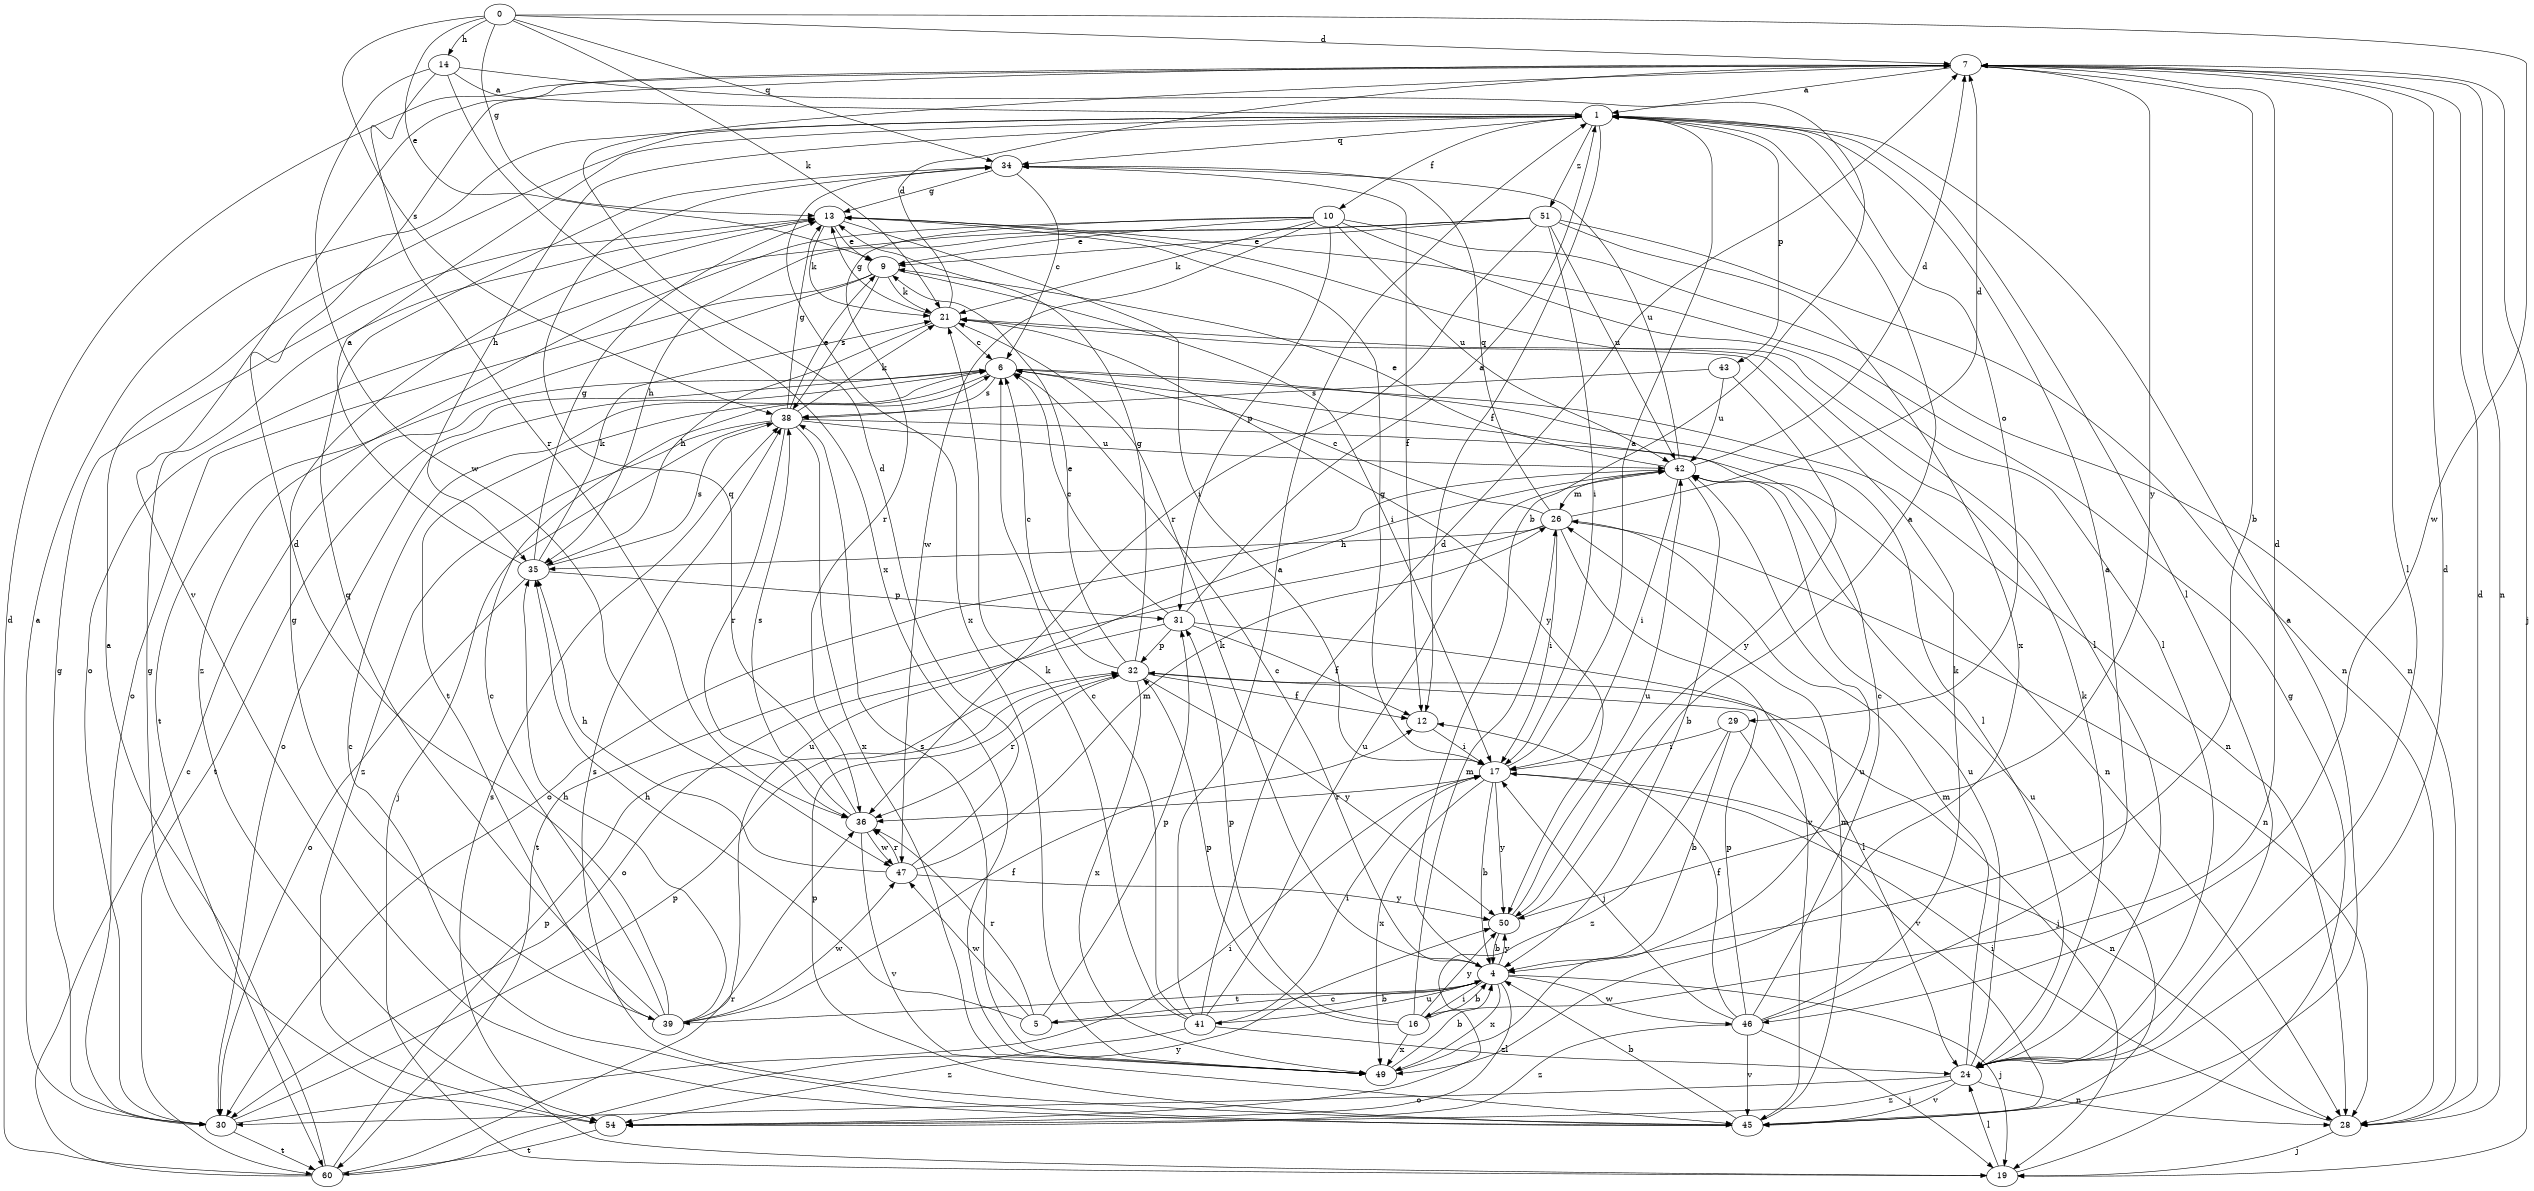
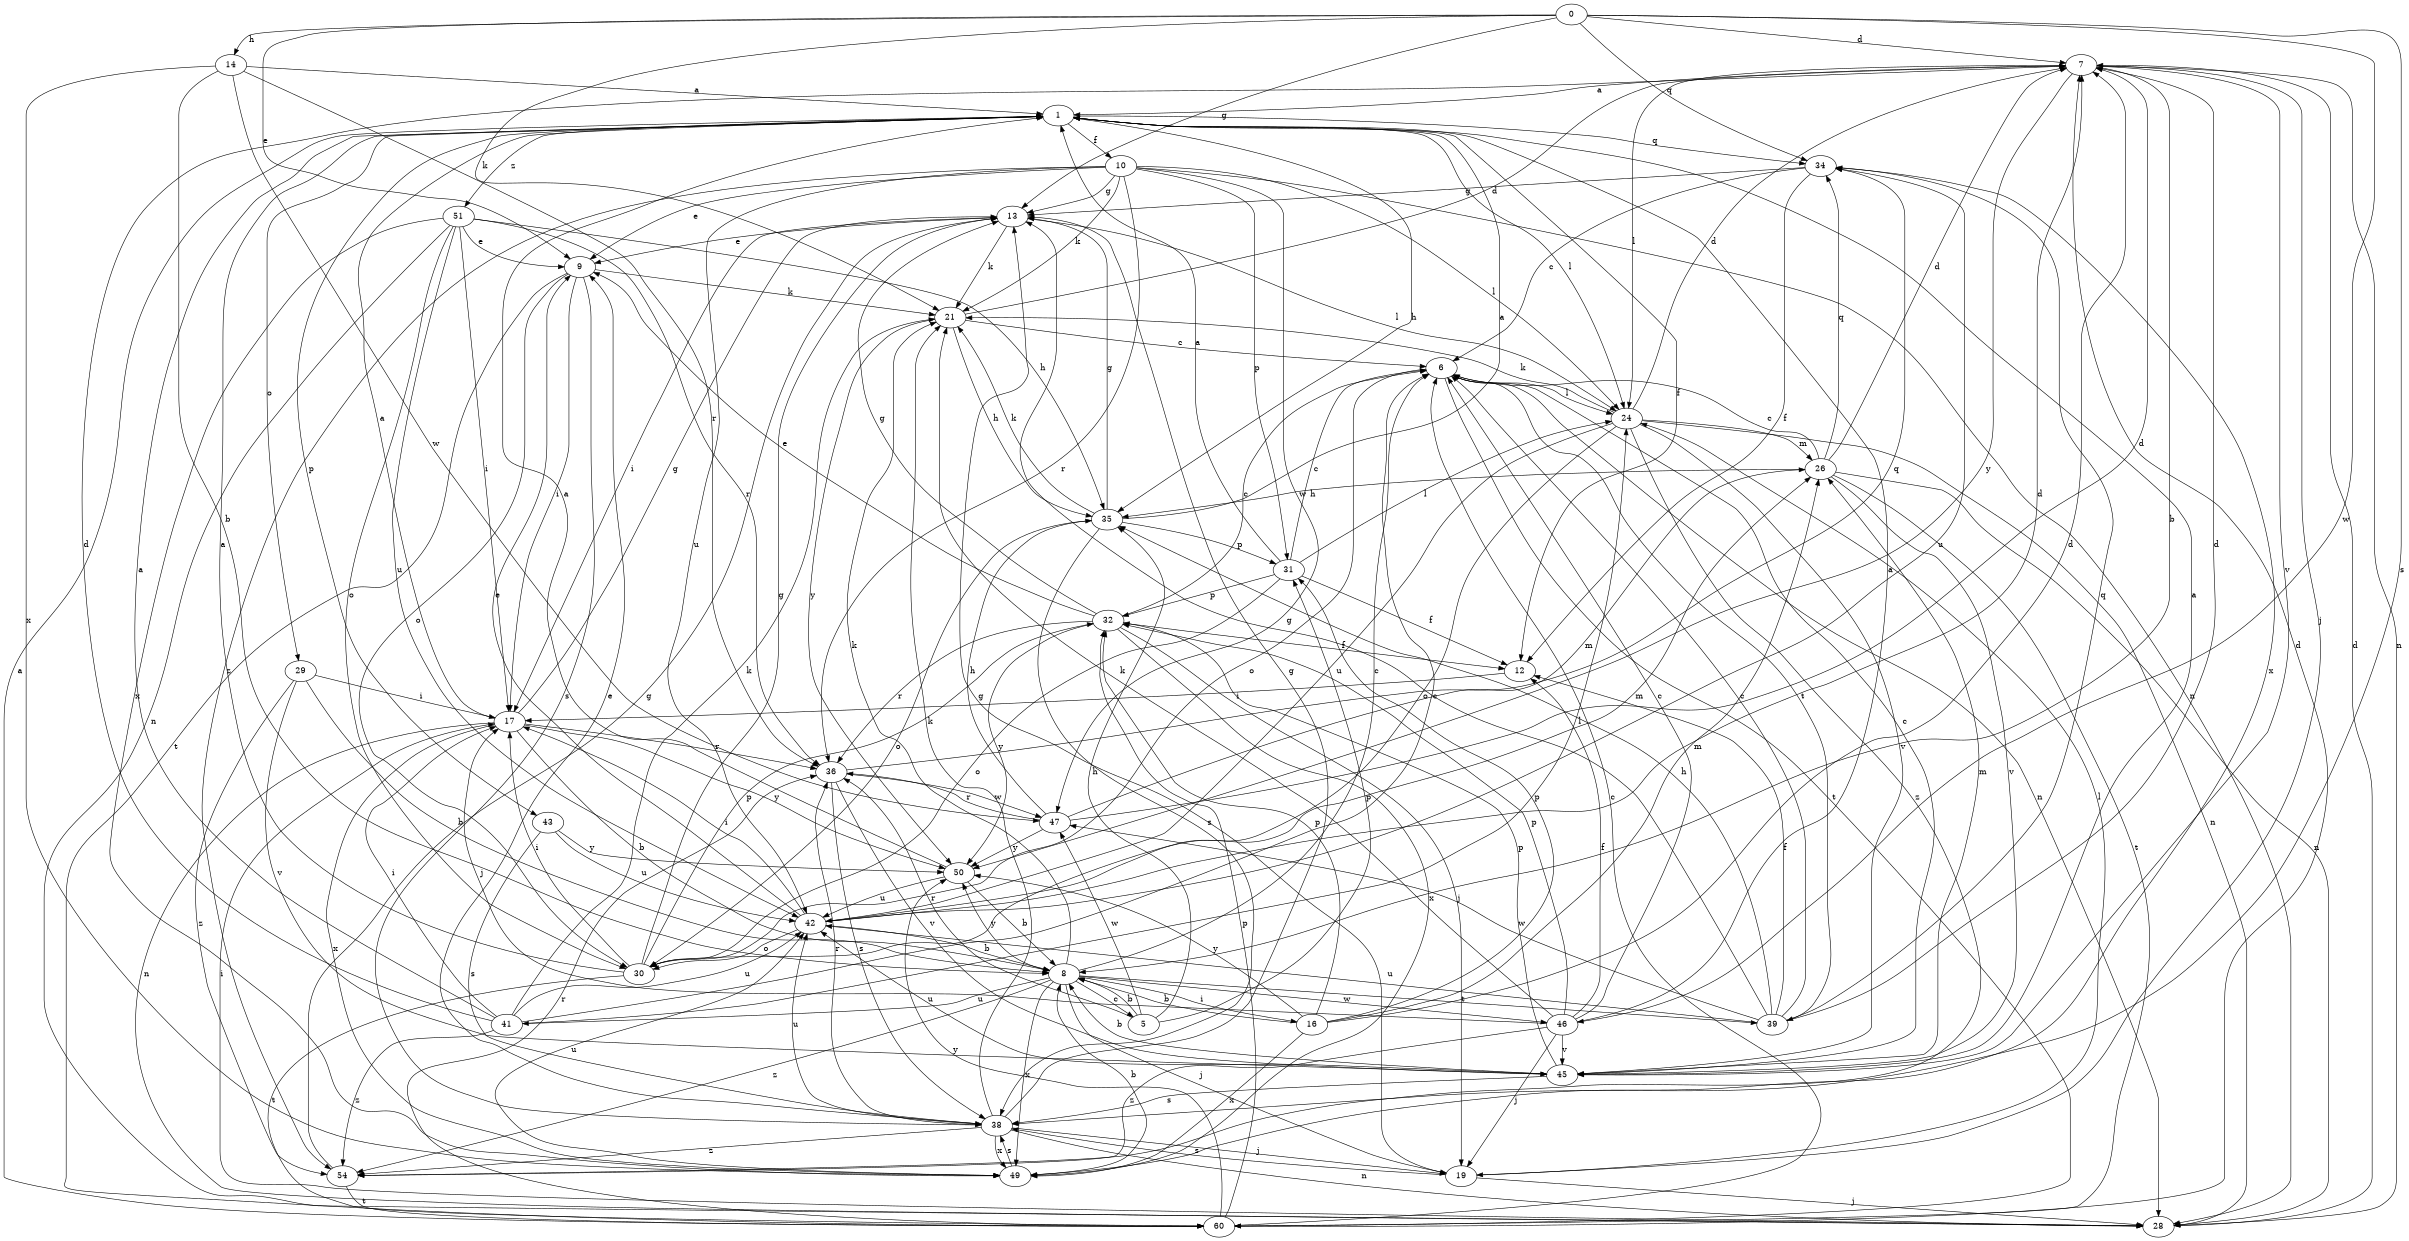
(869, 287) -> (1078, 201)
(945, 406) -> none
(1548, 648) -> none
(1493, 974) -> (1064, 974)
(2181, 1169) -> (1807, 1201)
